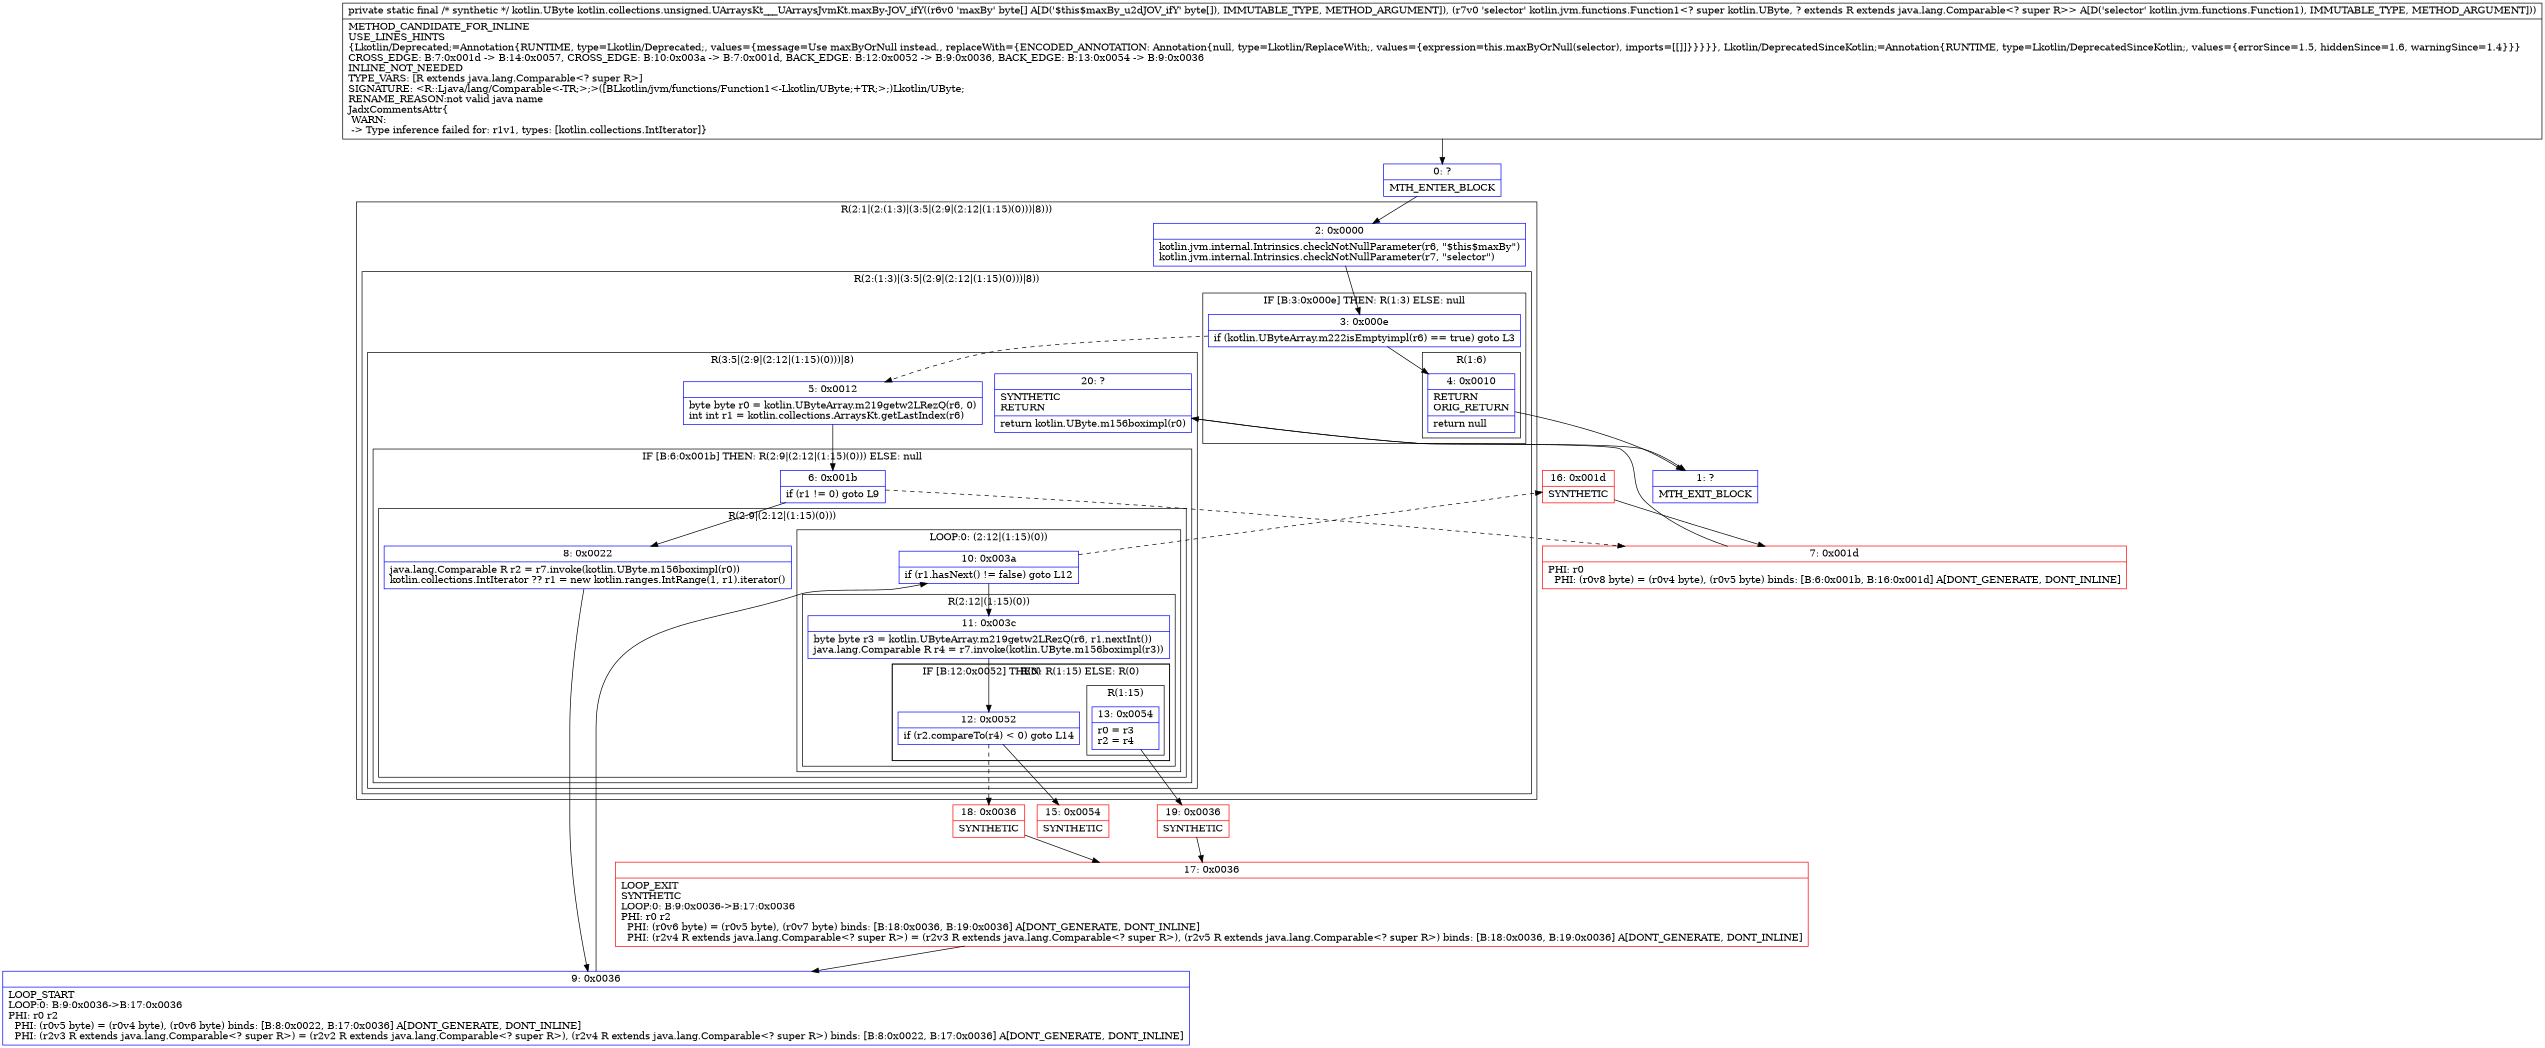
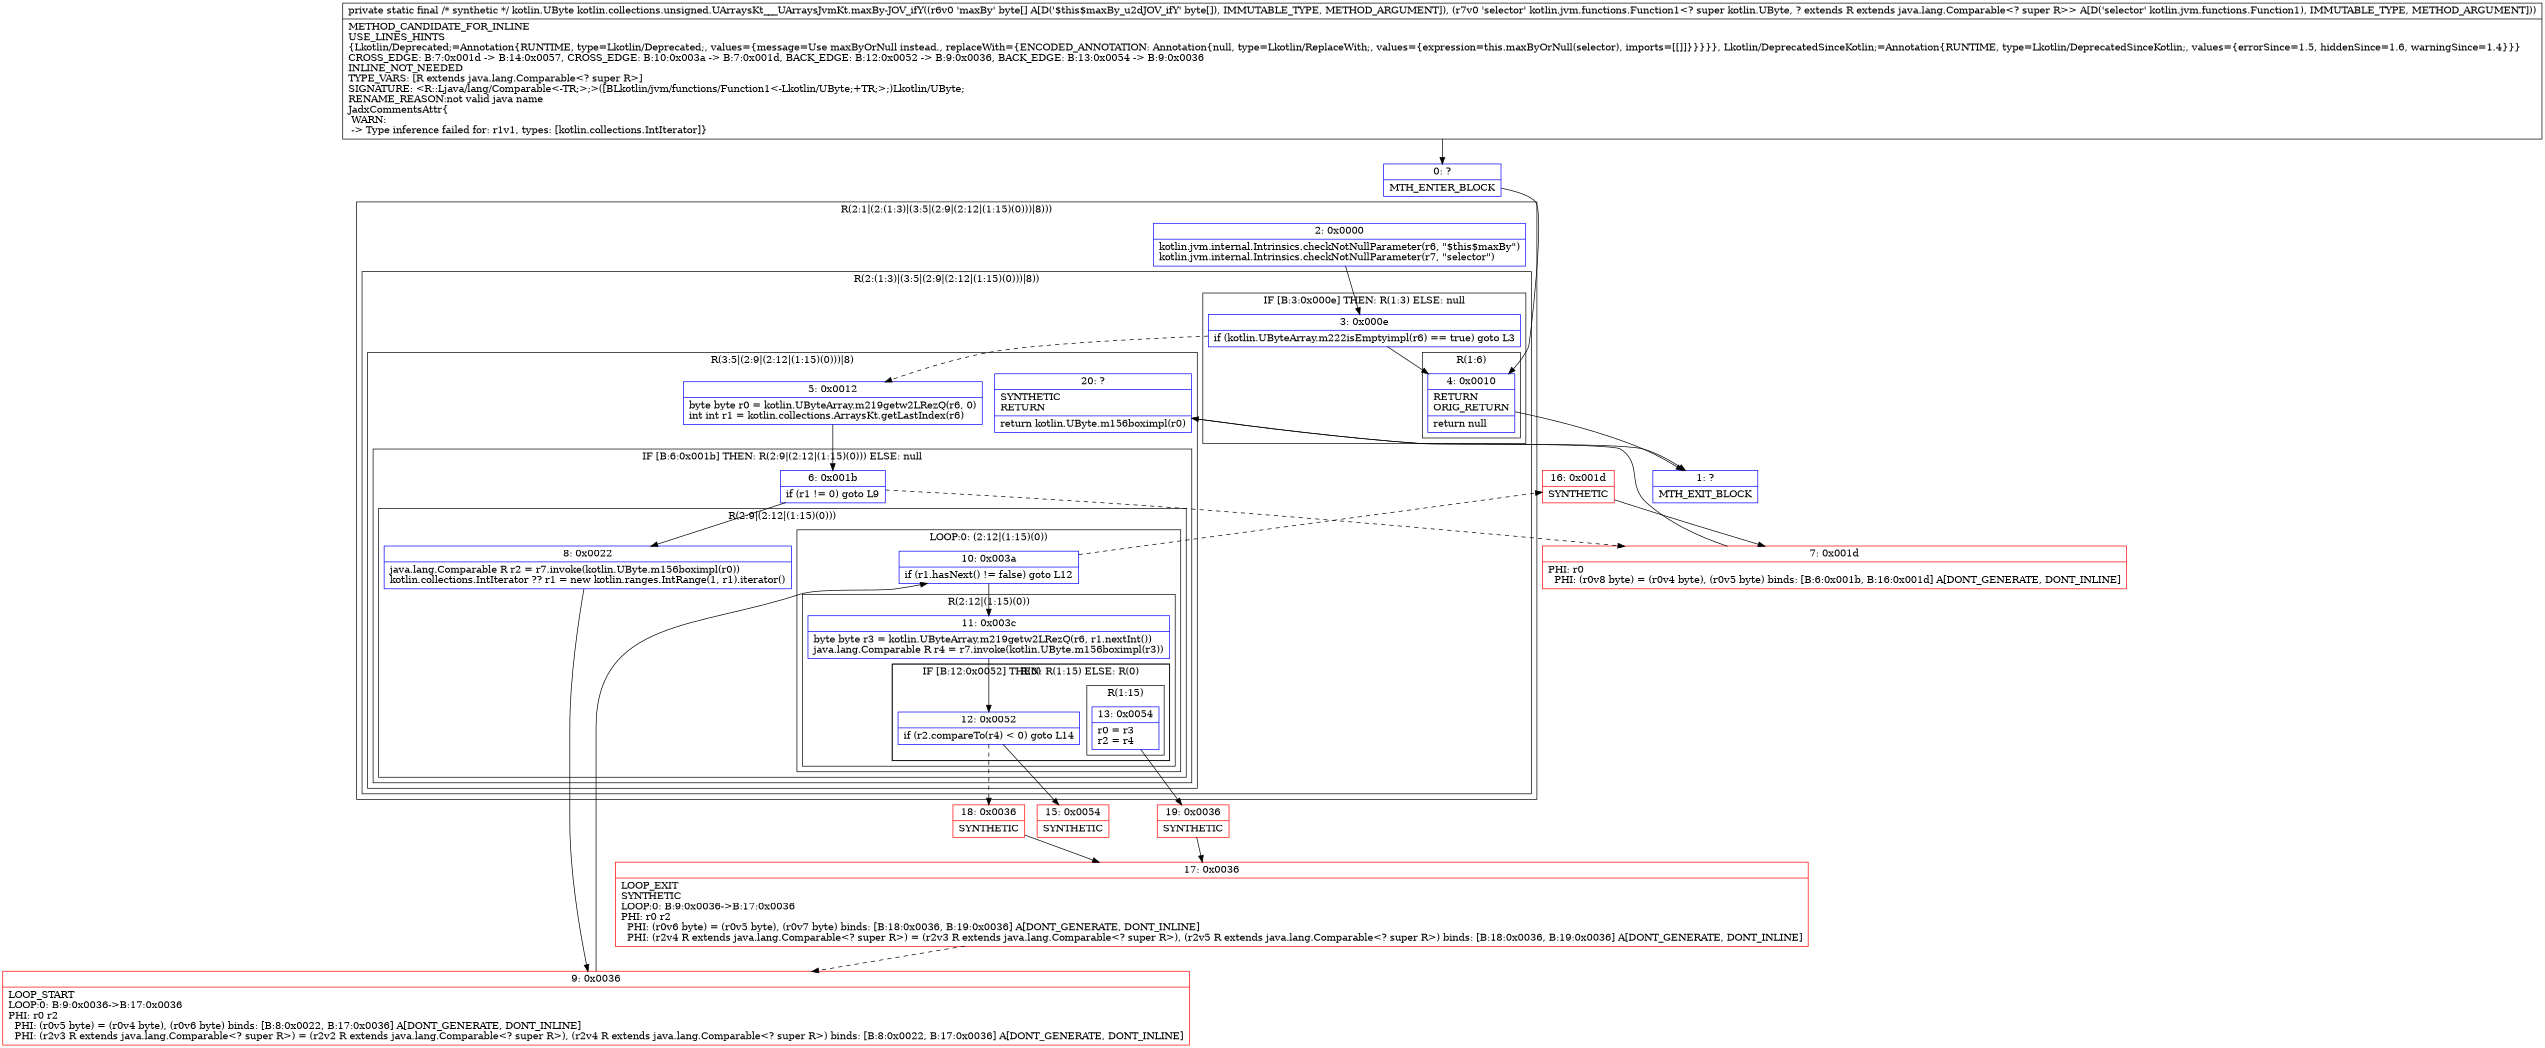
(1398, 208) -> (1537, 269)
(892, 958) -> (892, 958)
(596, 1008) -> (596, 1008)
